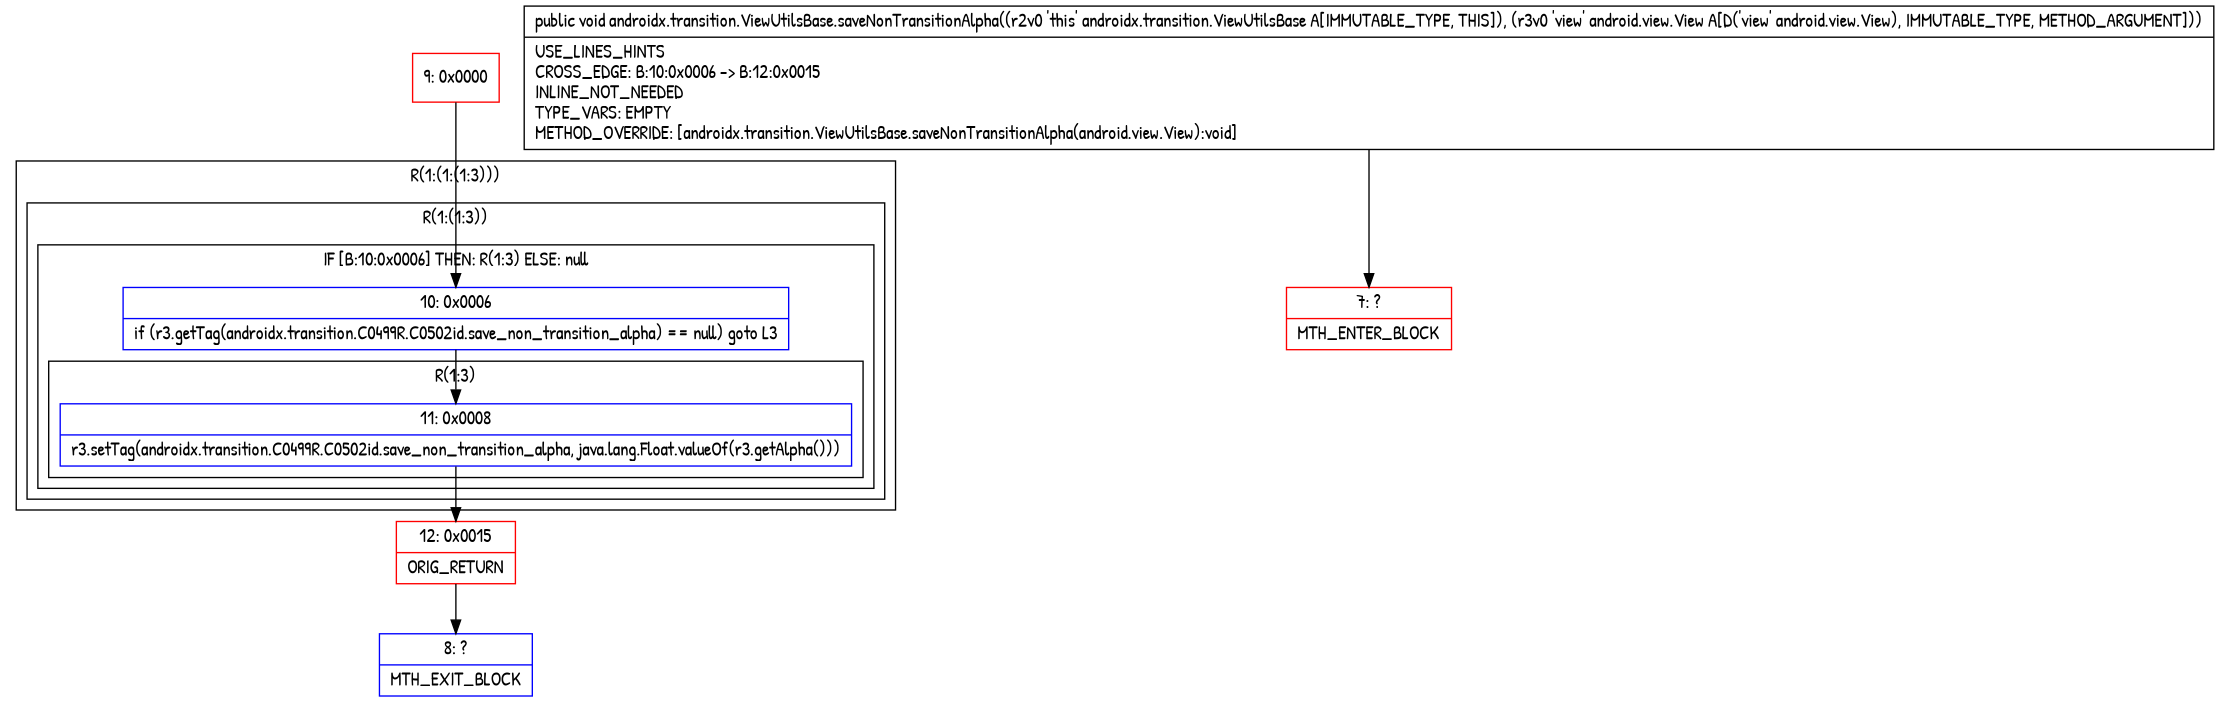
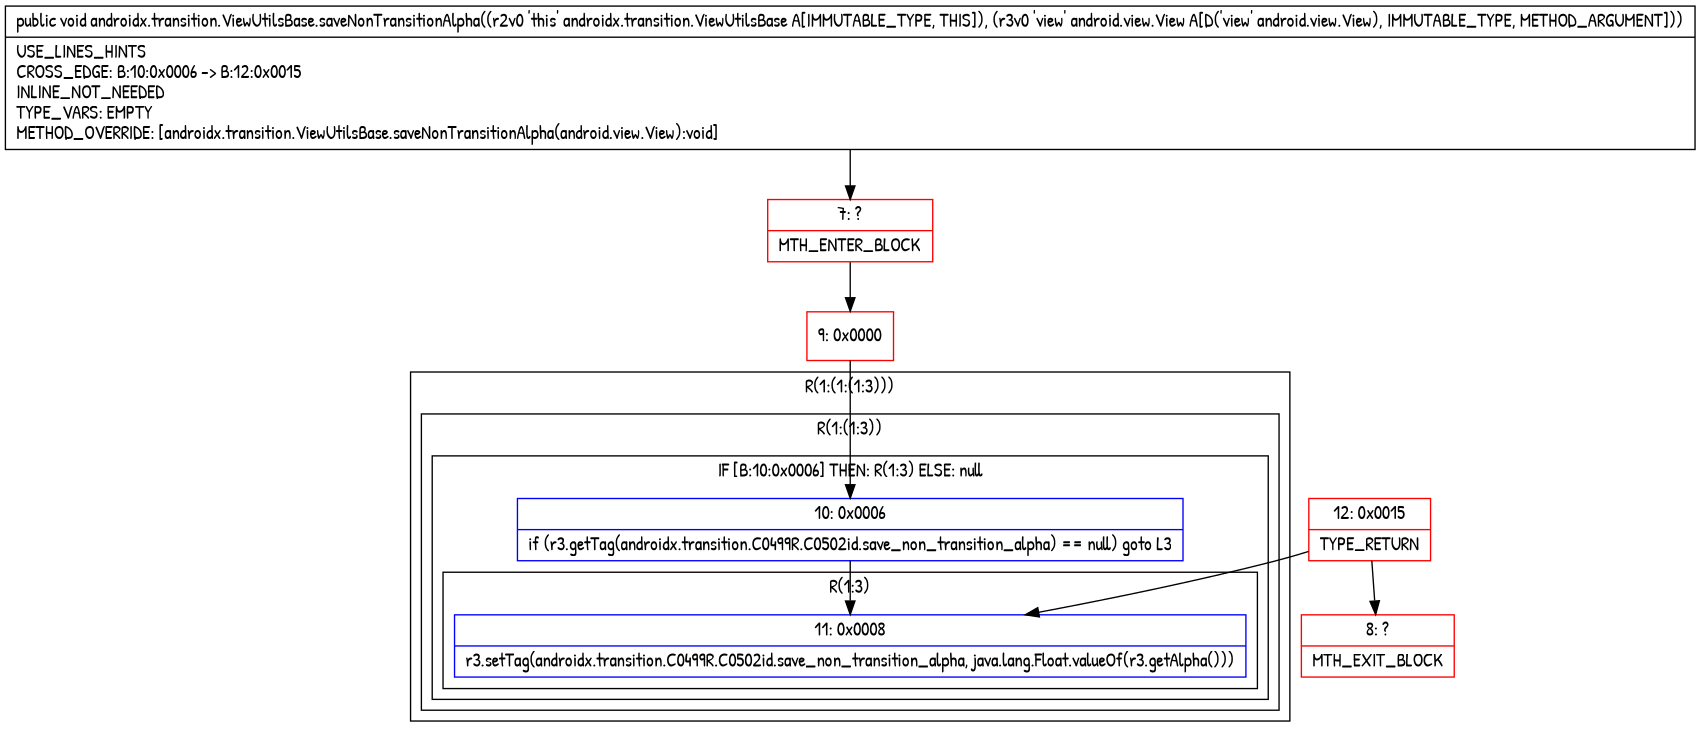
none -> (850, 280)
(456, 487) -> (1174, 585)
(456, 567) -> (1370, 544)
(456, 665) -> (1378, 646)
